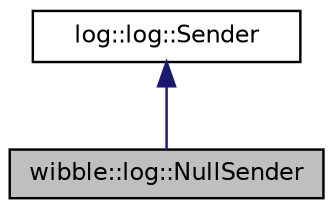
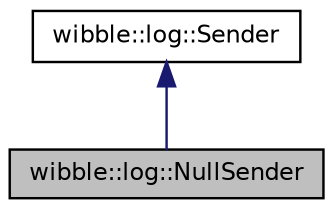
(167, 36) -> (167, 36)
